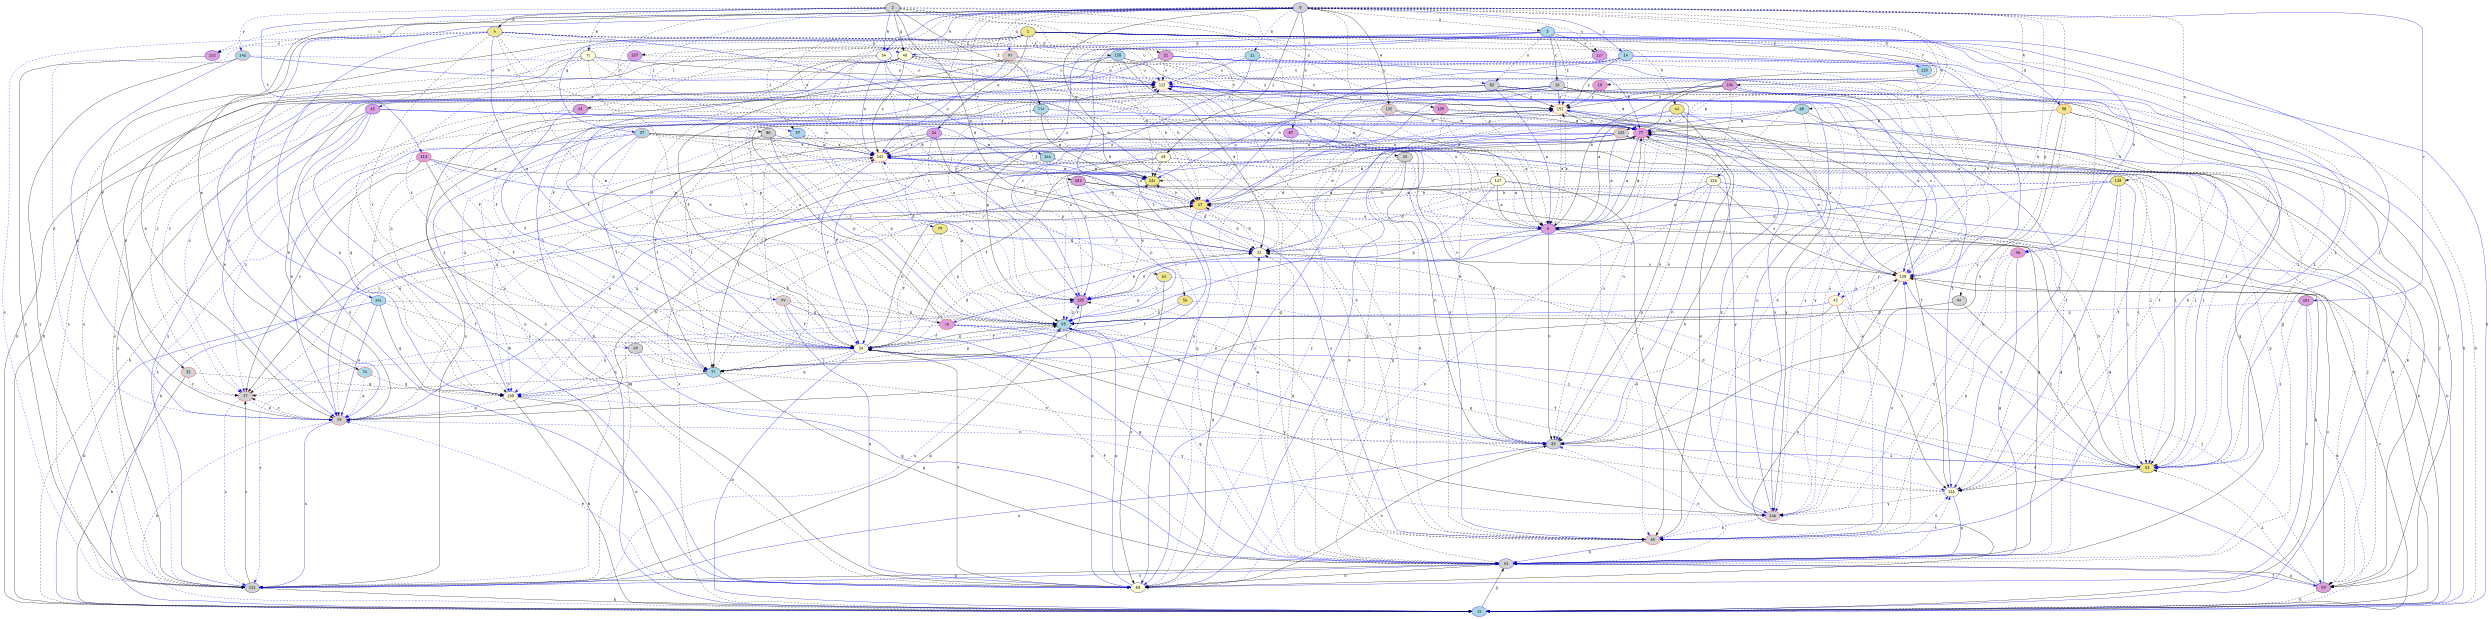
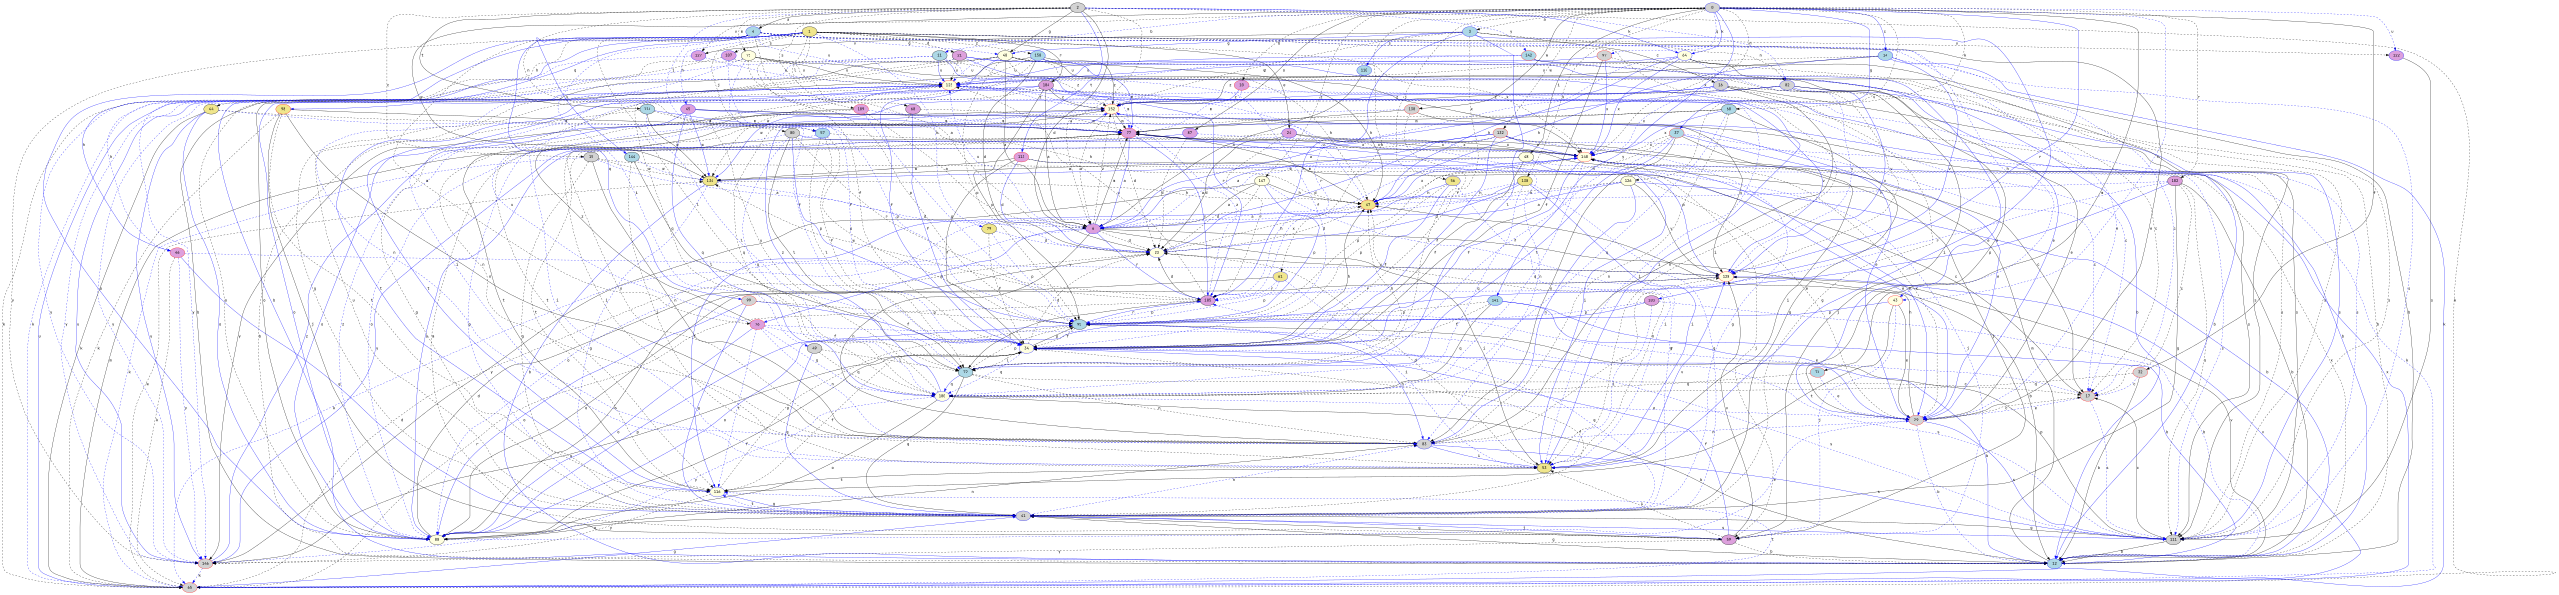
(495, 32) -> (753, 32)
(1171, 130) -> (1239, 74)
(1397, 131) -> (1422, 195)
(1959, 301) -> none
none -> (969, 552)
